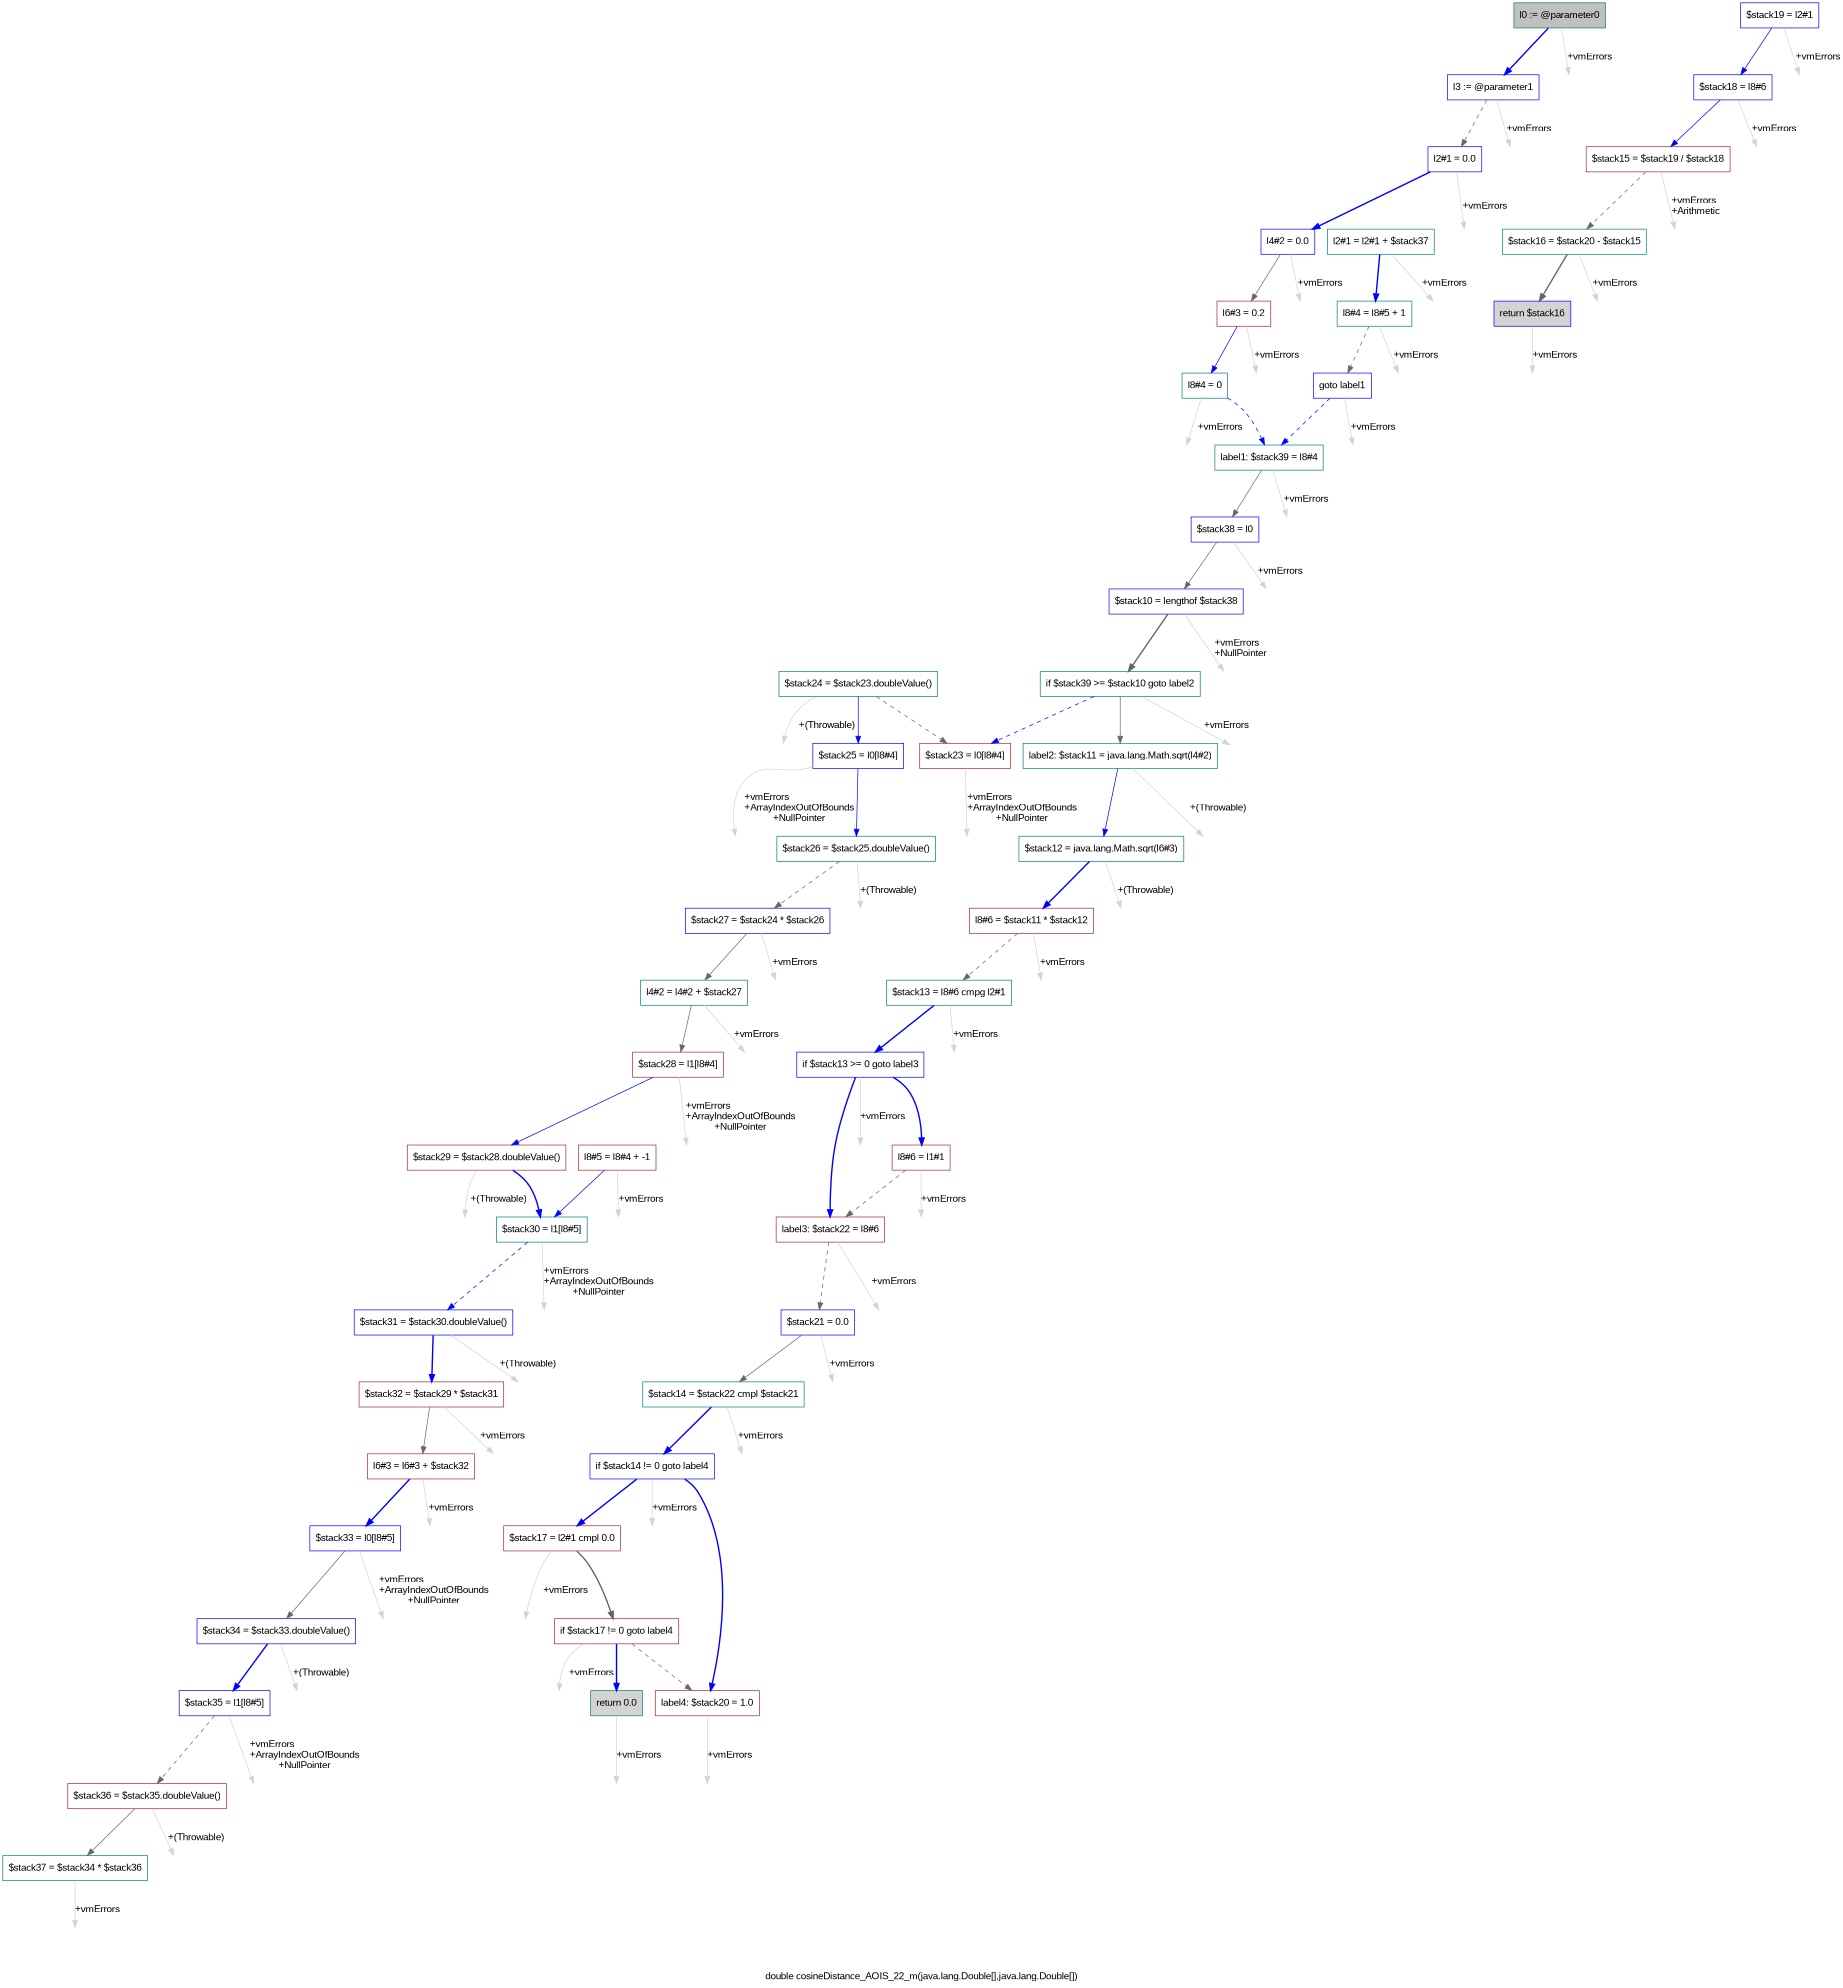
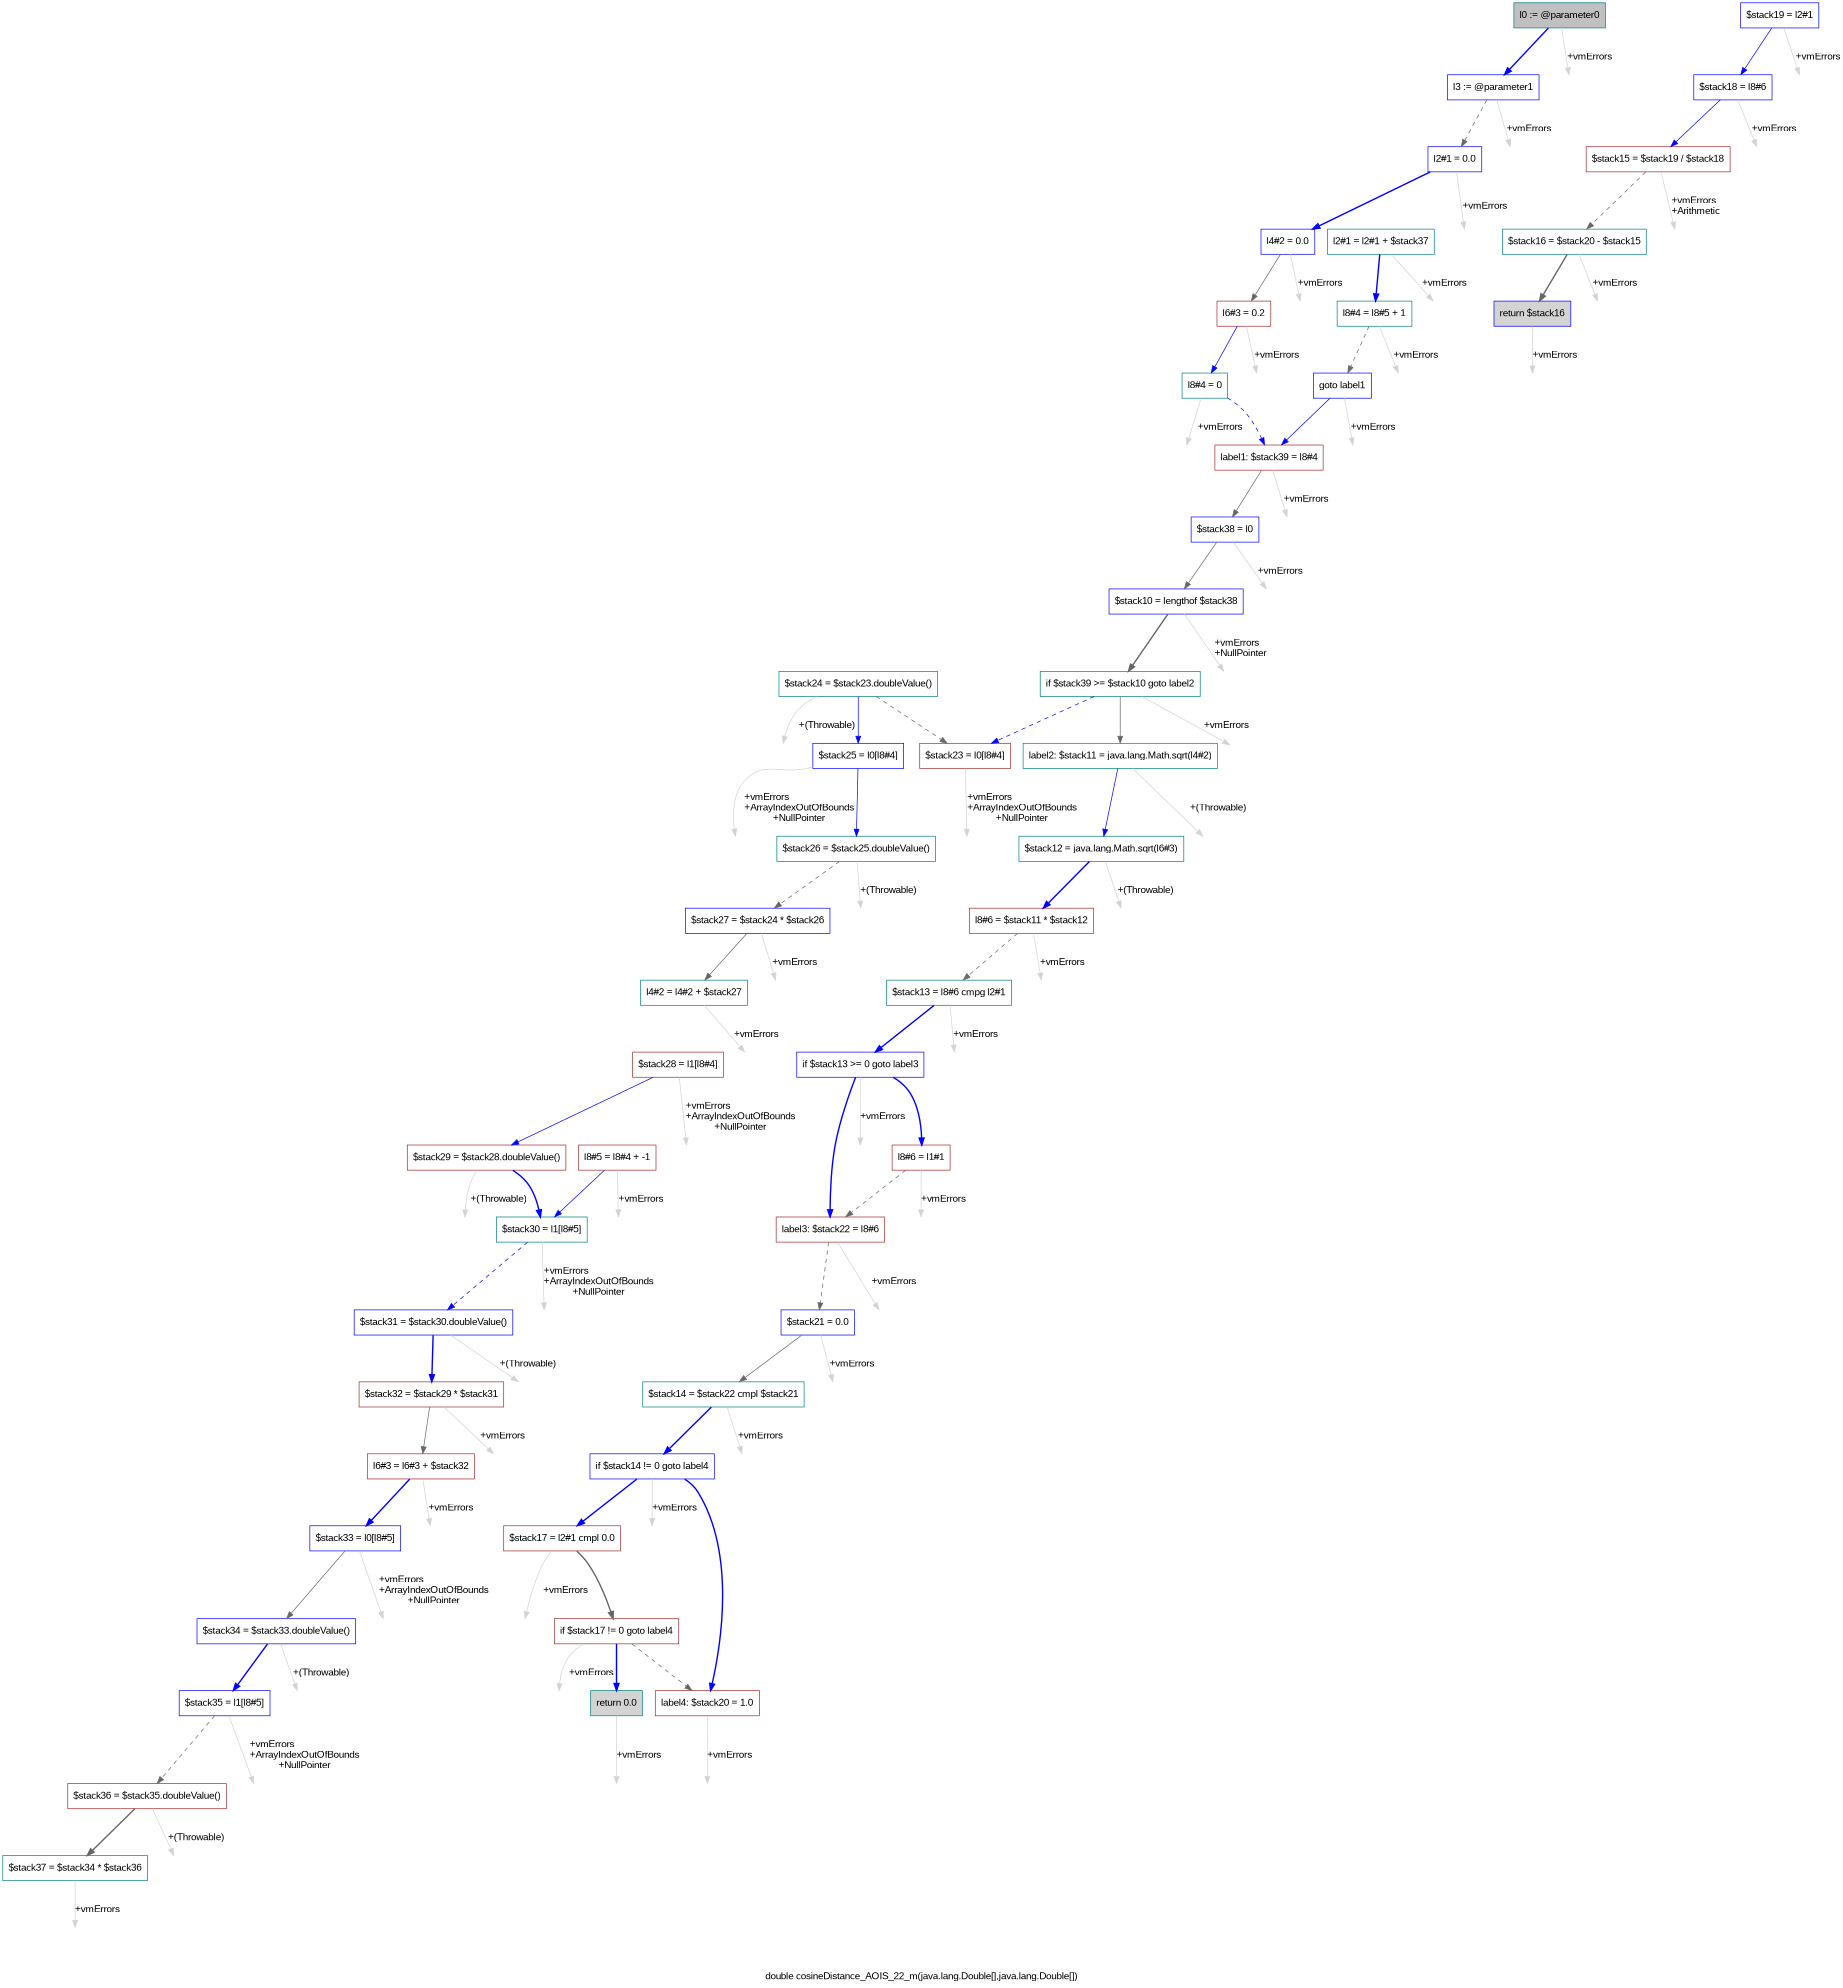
(1308, 419) -> (1308, 419)
(1269, 458) -> (1269, 458)
(687, 1025) -> none
(114, 1829) -> (114, 1829)
